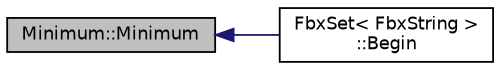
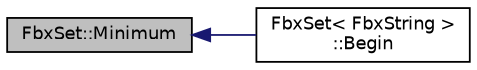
(111, 35) -> (100, 35)
